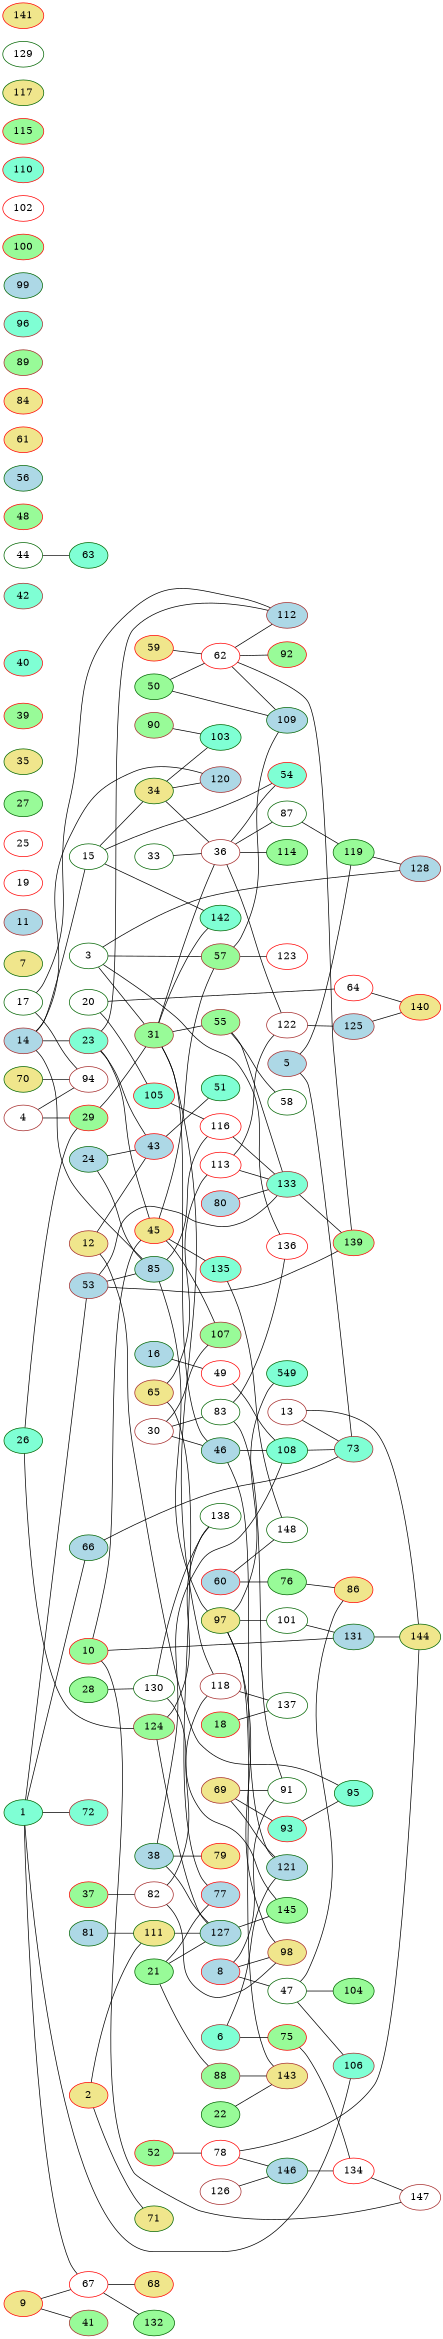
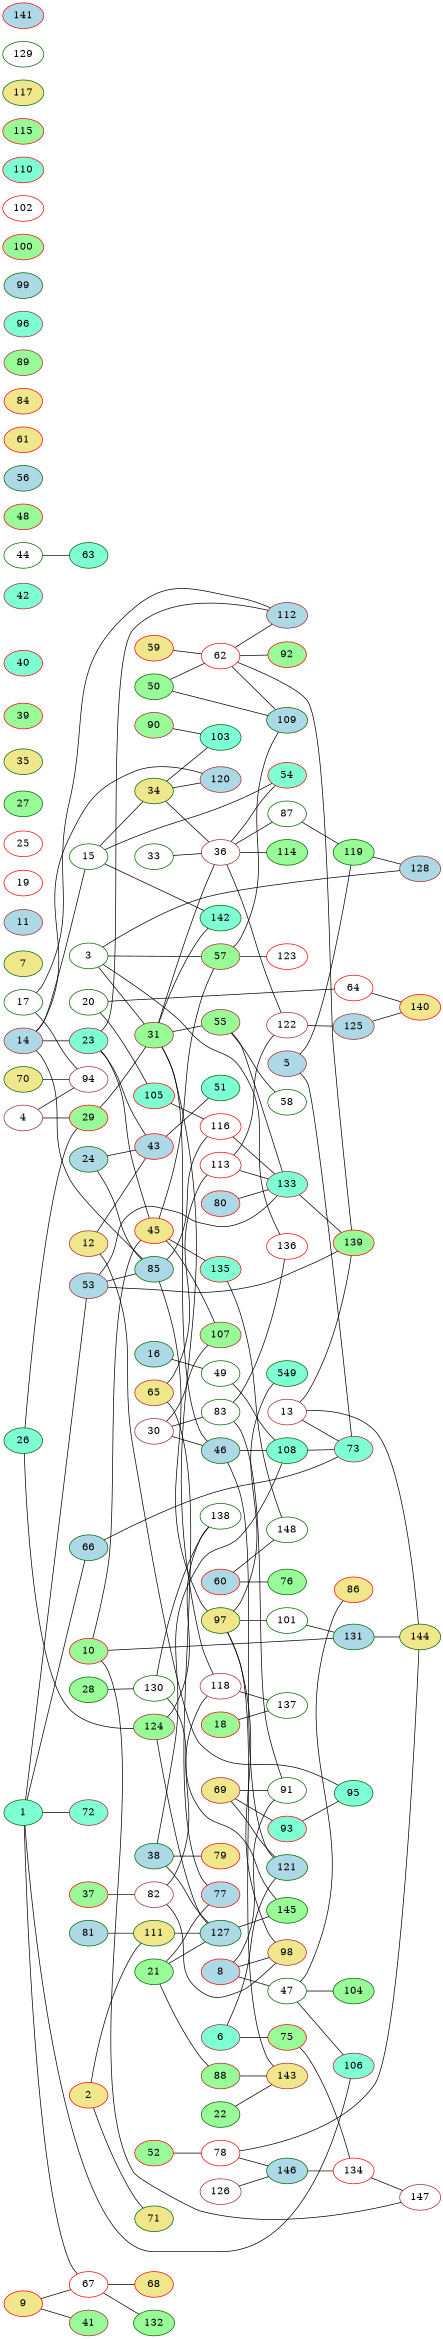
(23, 16) -> (23, 16)
none -> (334, 1332)
(221, 1374) -> (221, 1374)
(320, 1586) -> none
